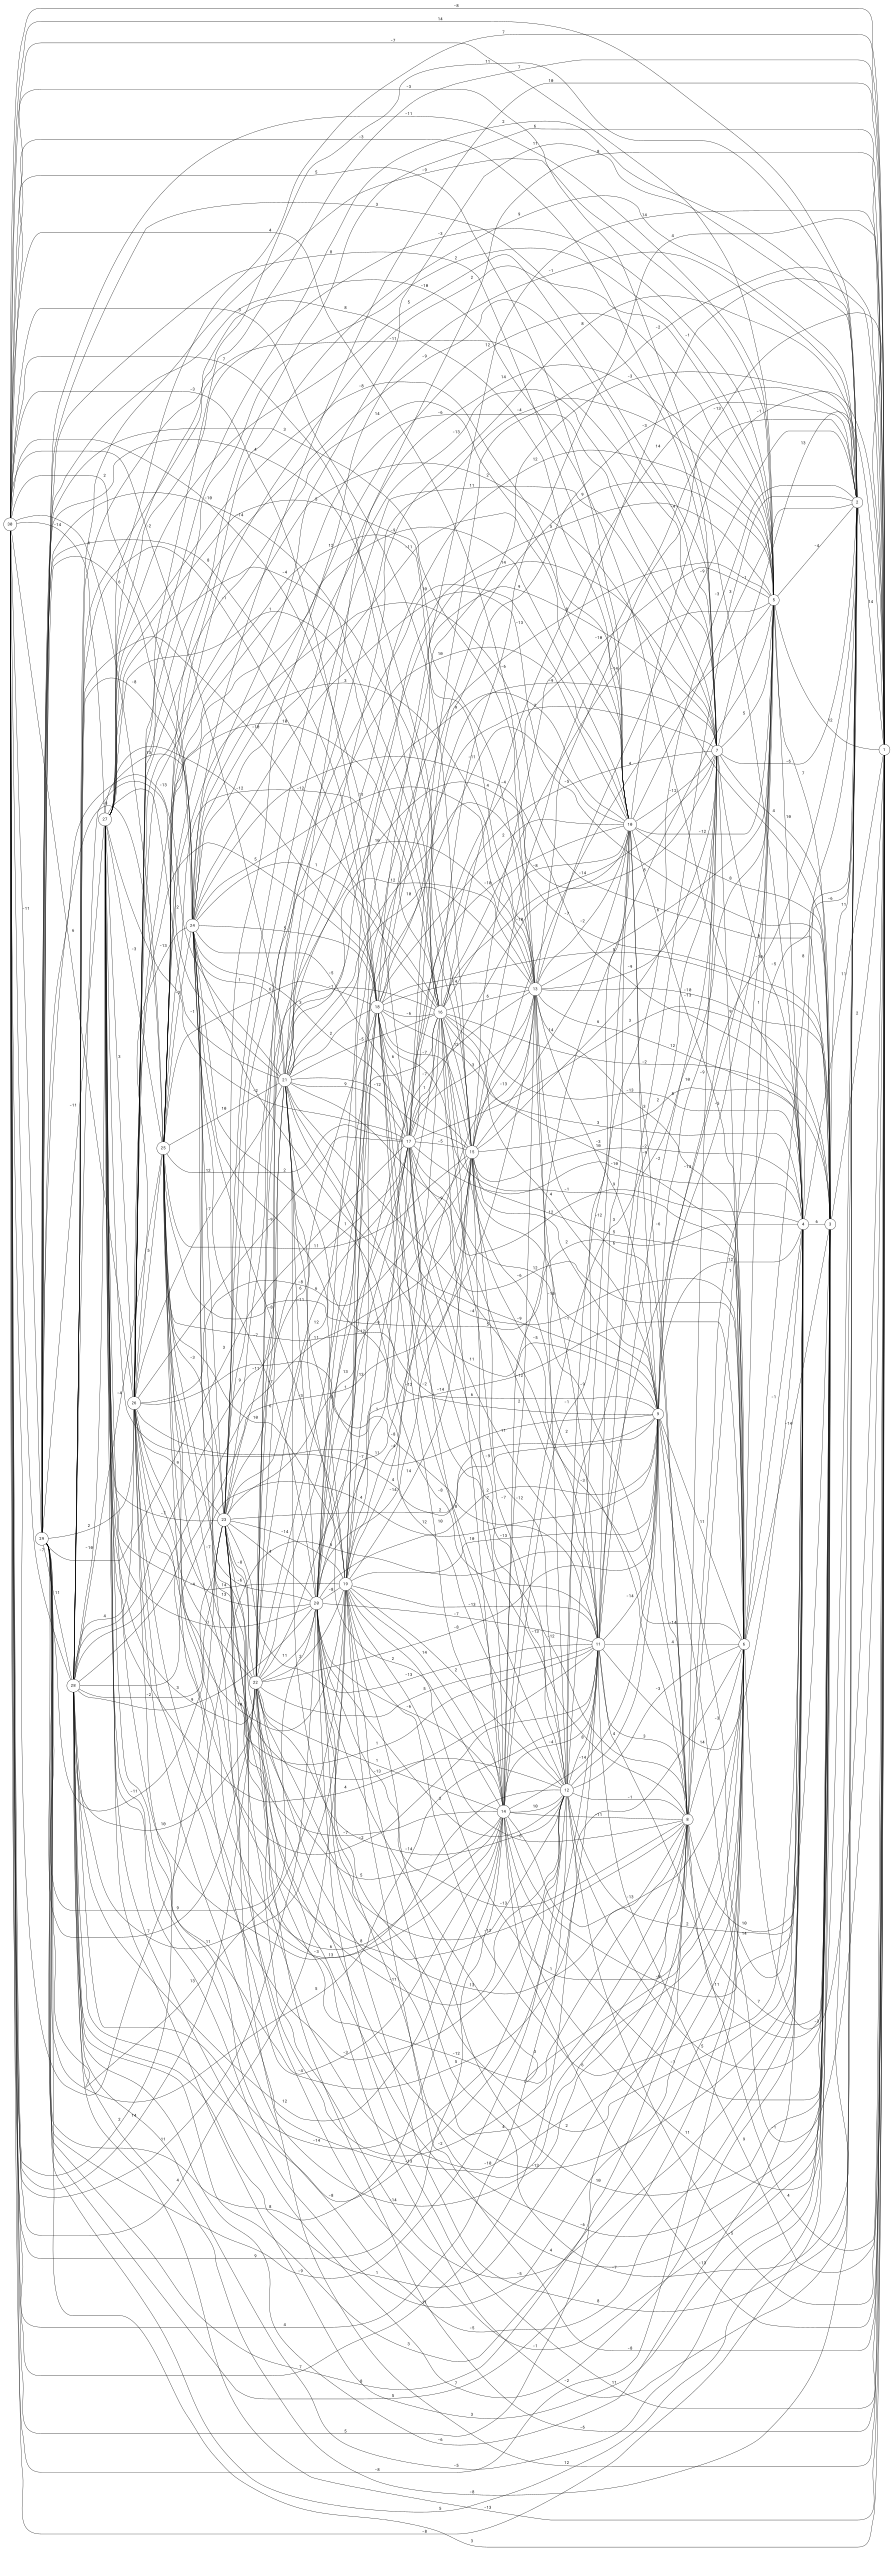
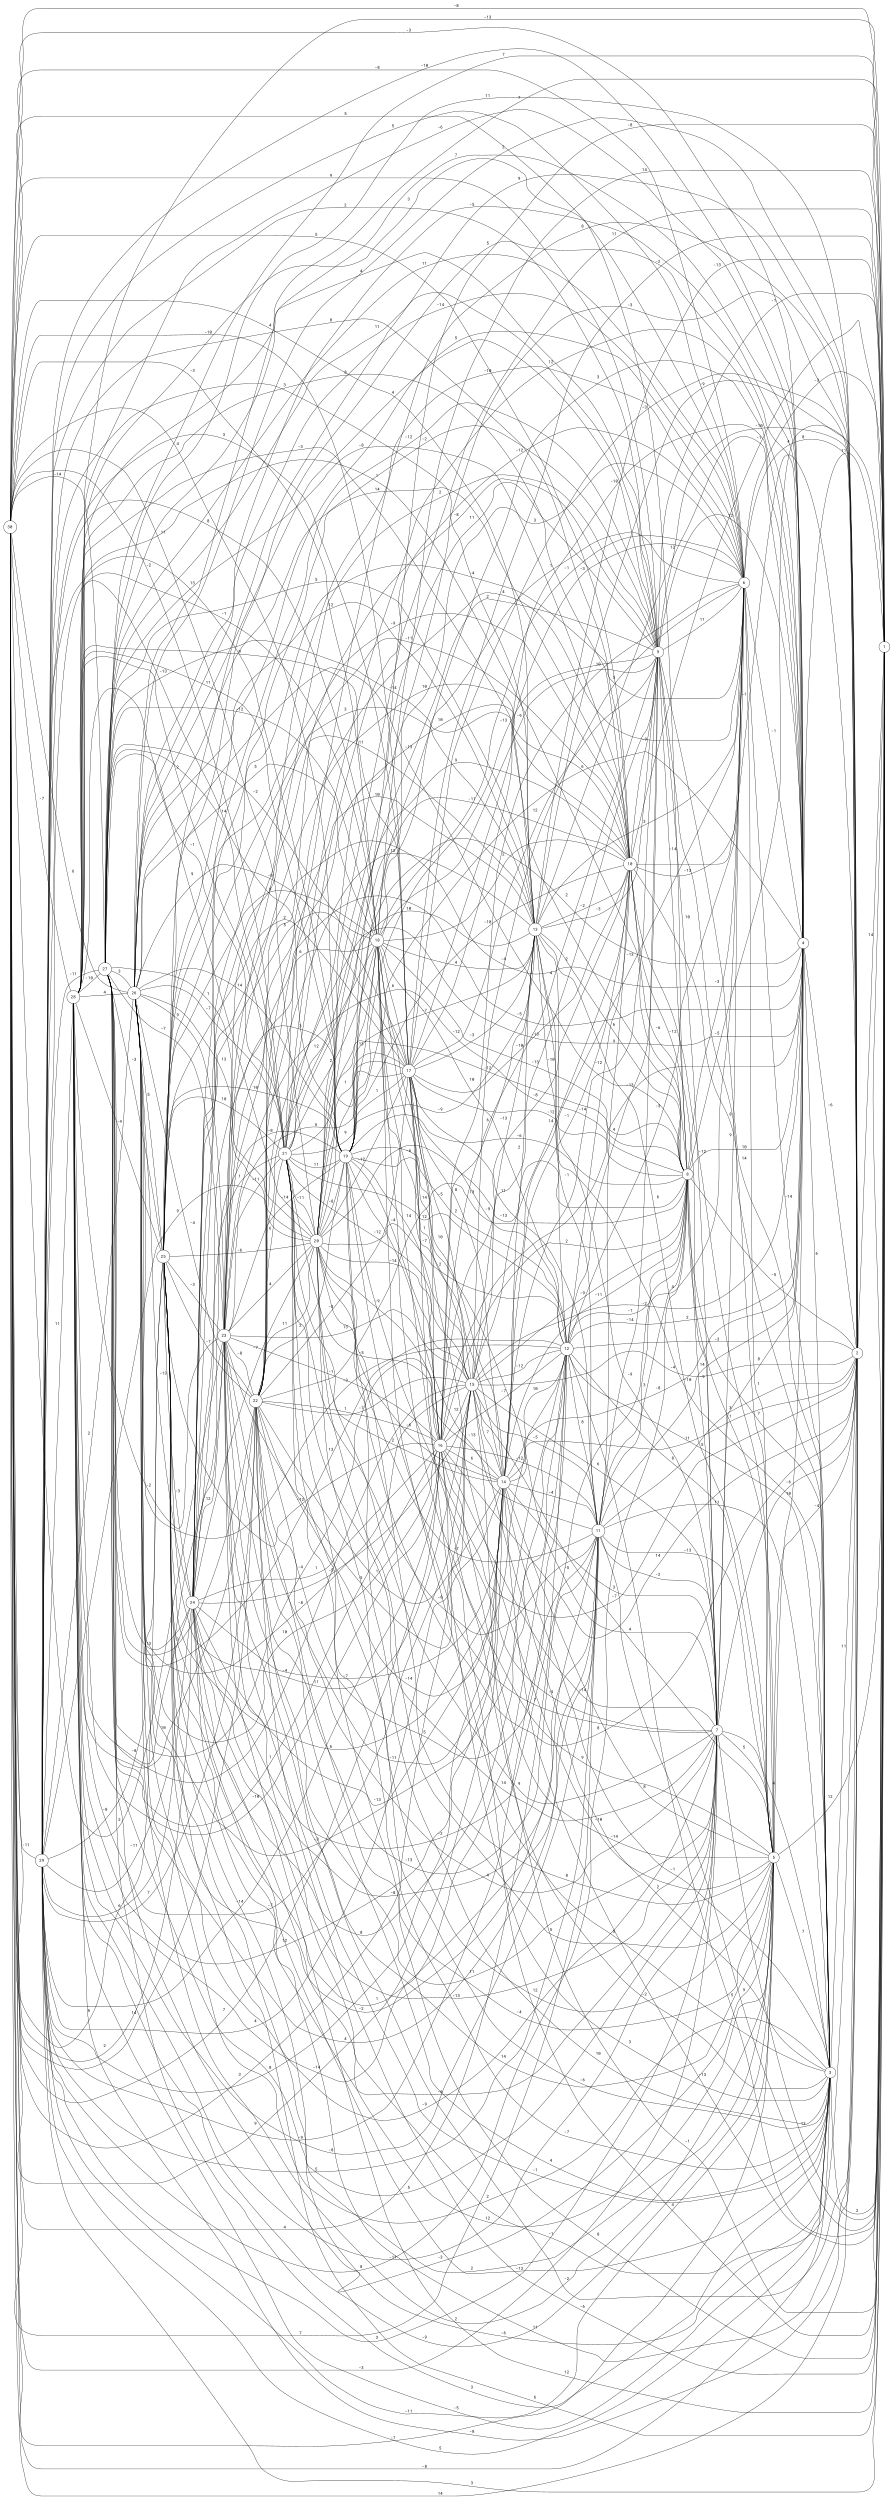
(571, 83) -> none
none -> (76, 409)
(519, 1276) -> (519, 450)
